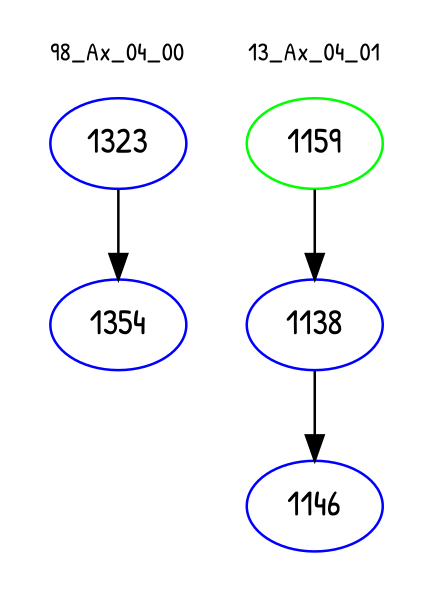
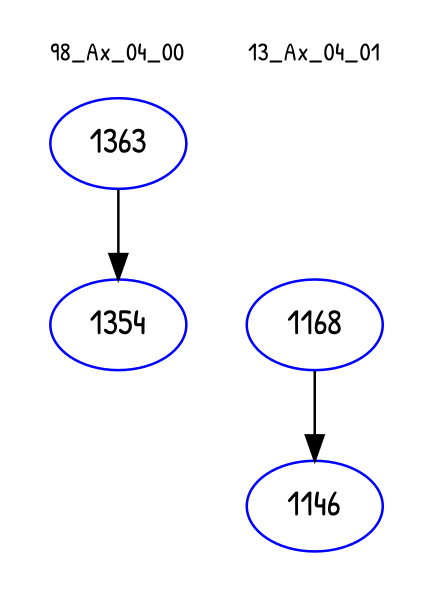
(118, 144) -> (118, 144)
(315, 144) -> none
(315, 325) -> (315, 325)
